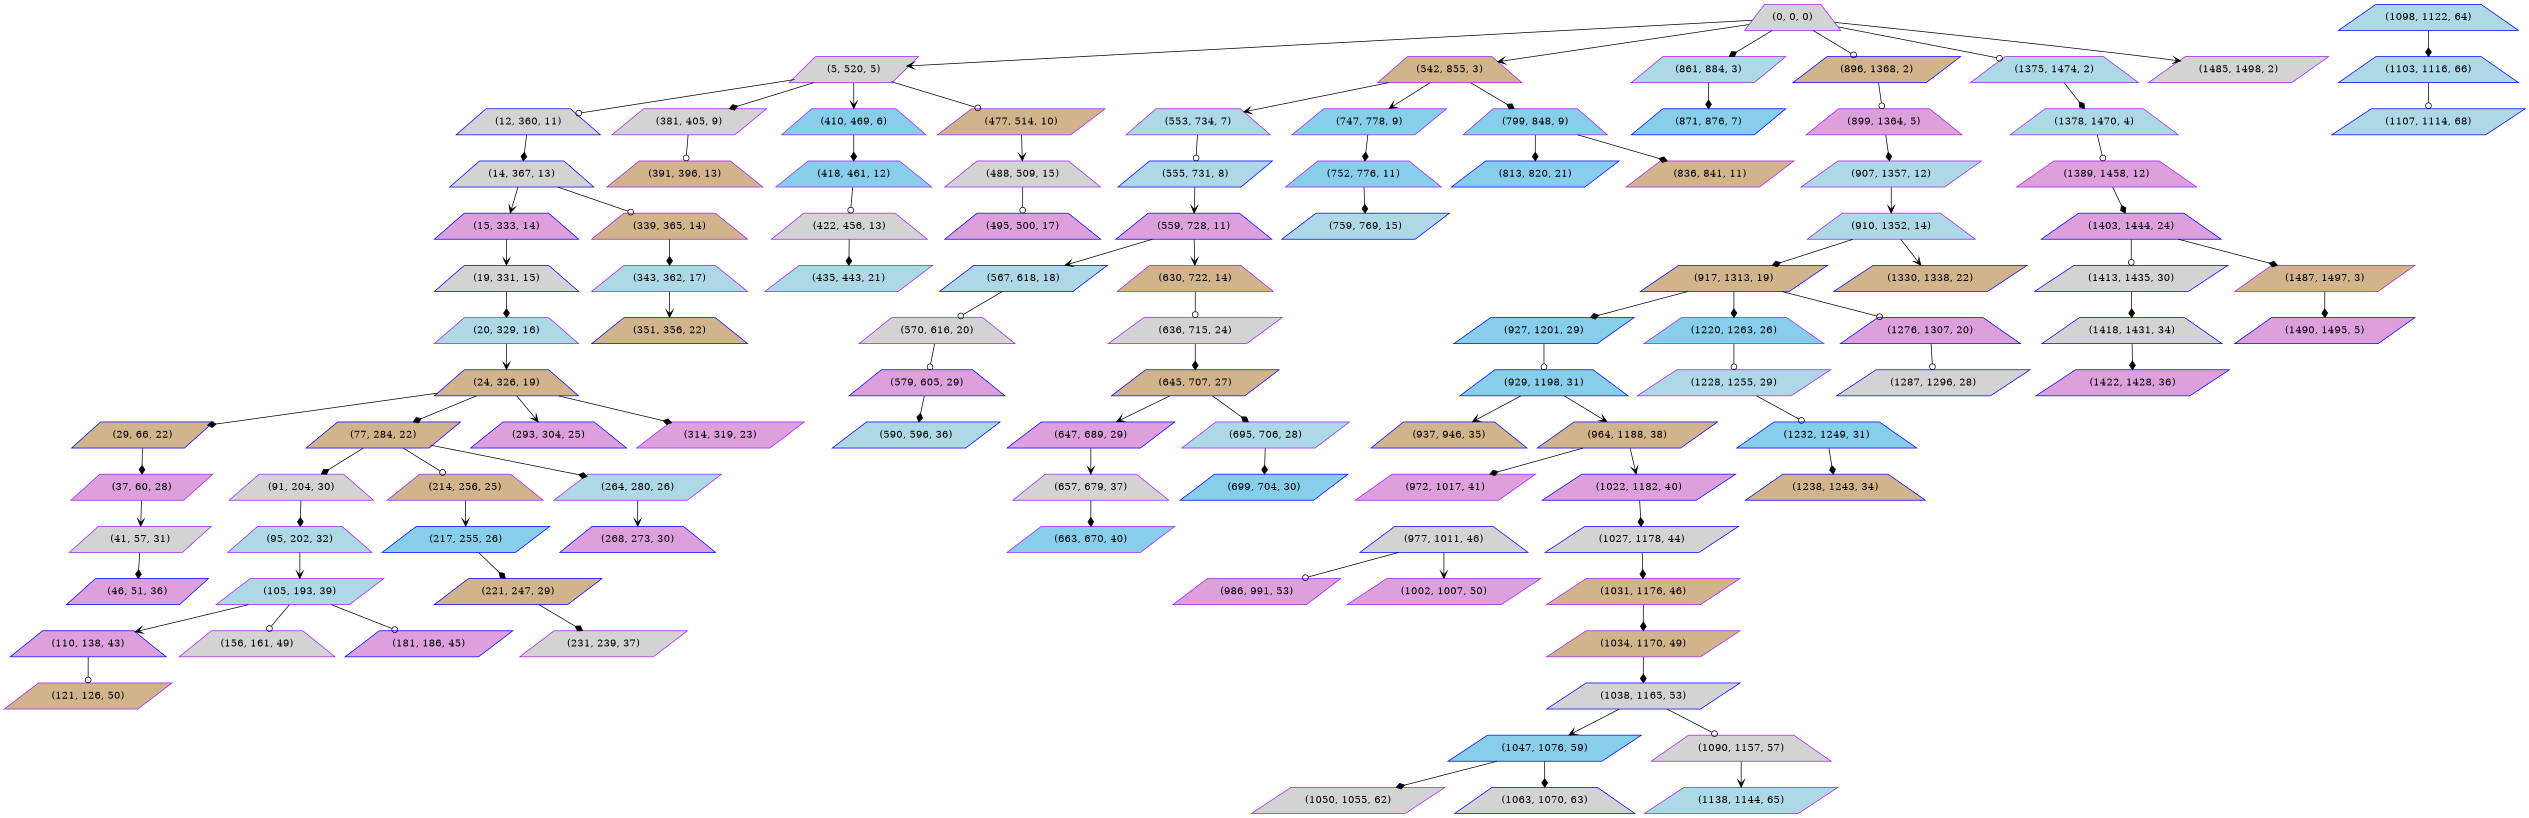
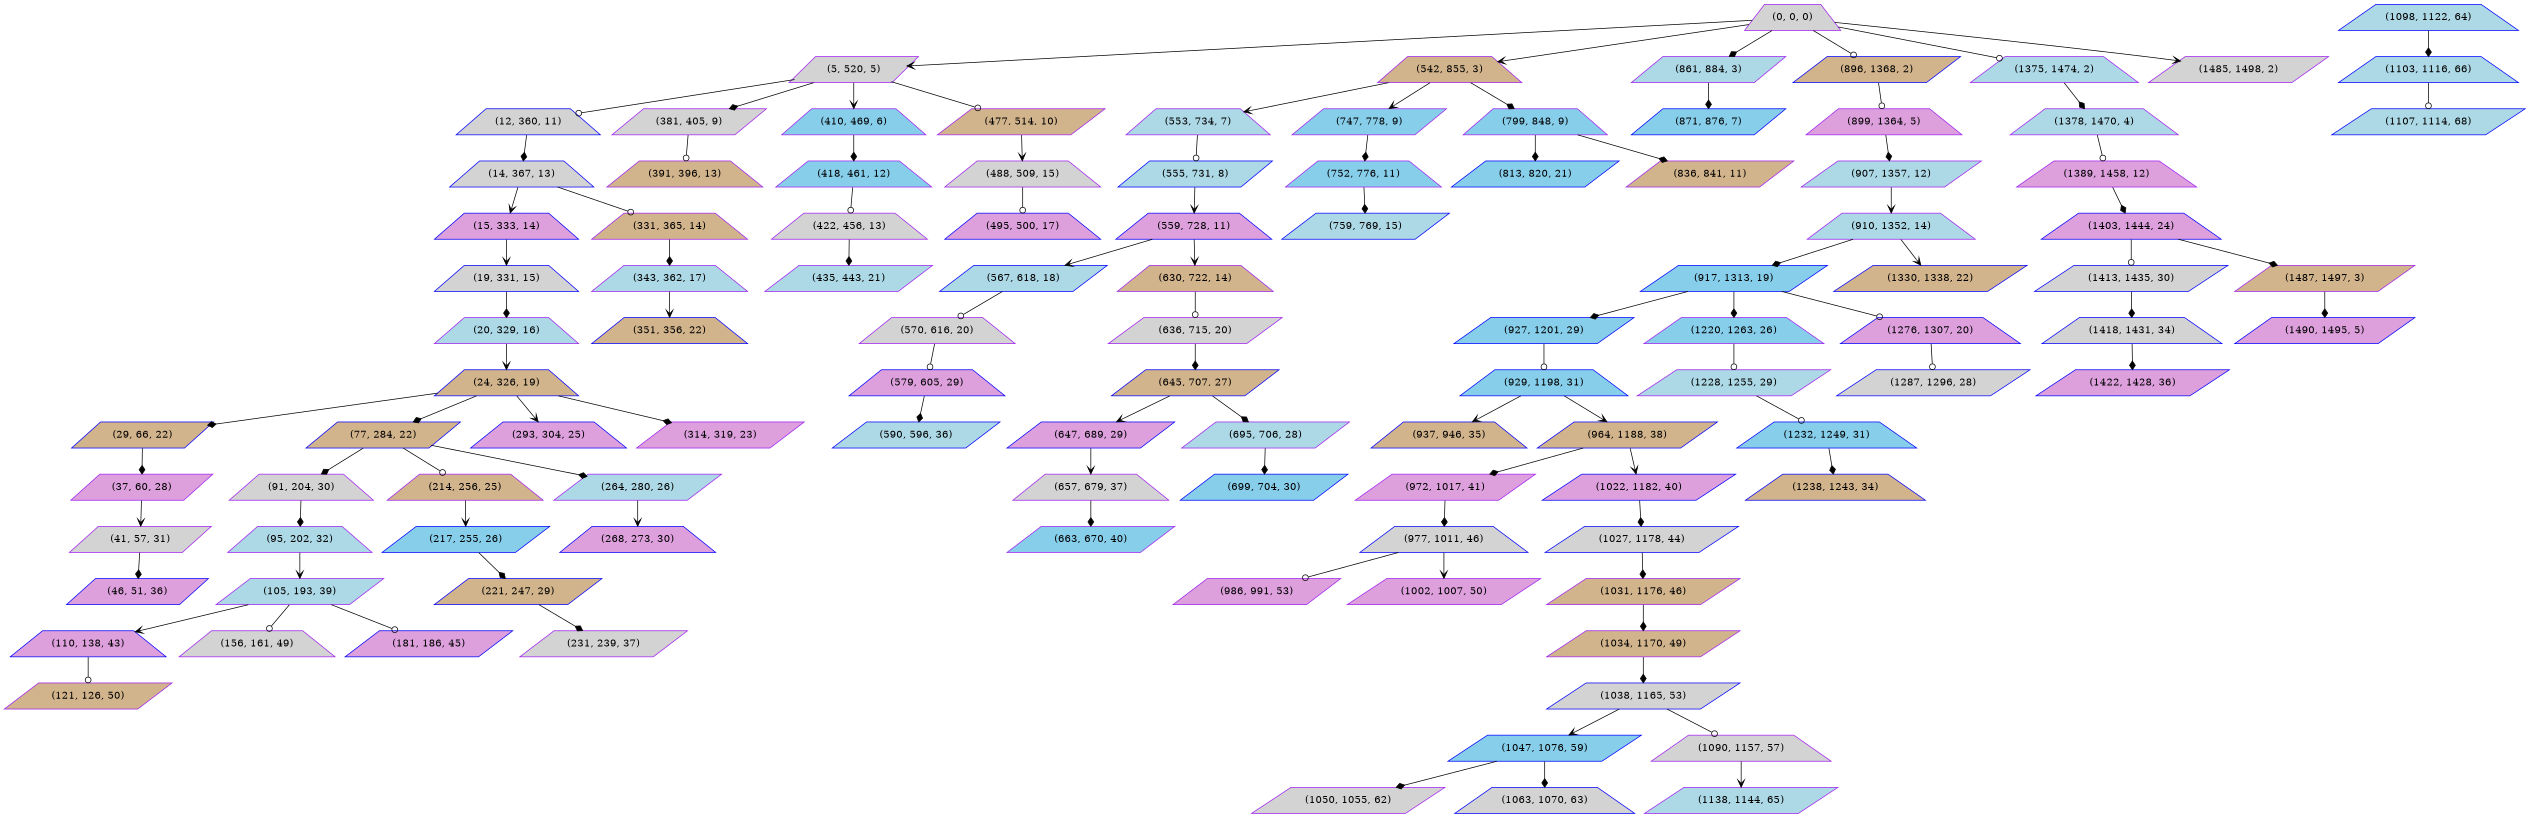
(670, 226) -> (670, 226)
(1734, 278) -> (1734, 278)
(1195, 331) -> (1195, 331)
none -> (1445, 509)
